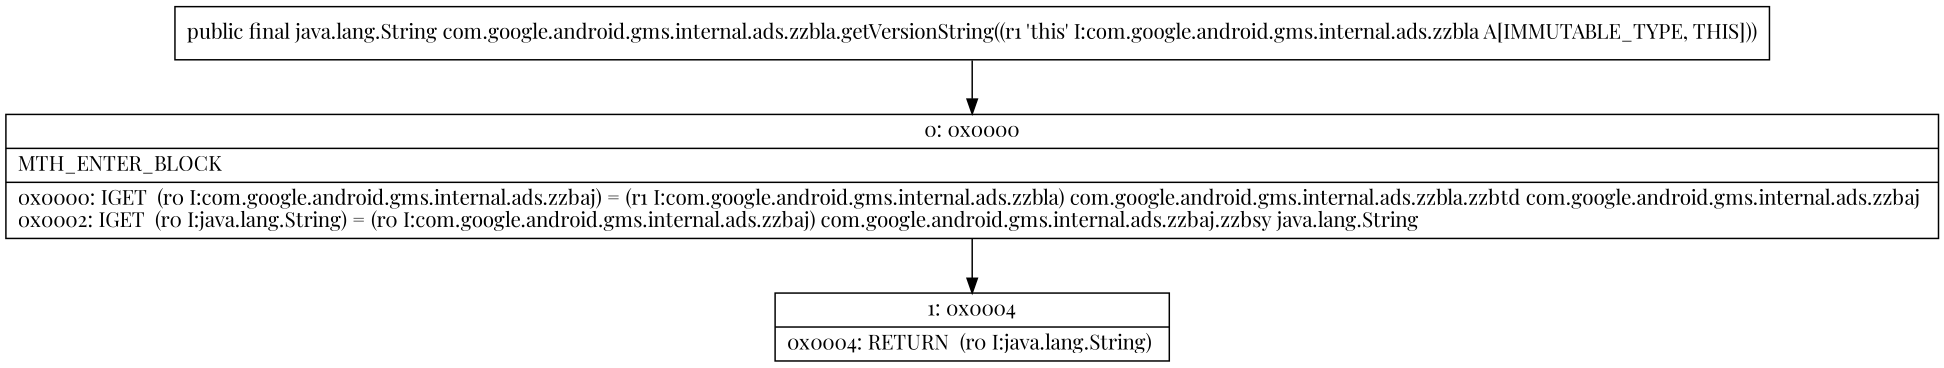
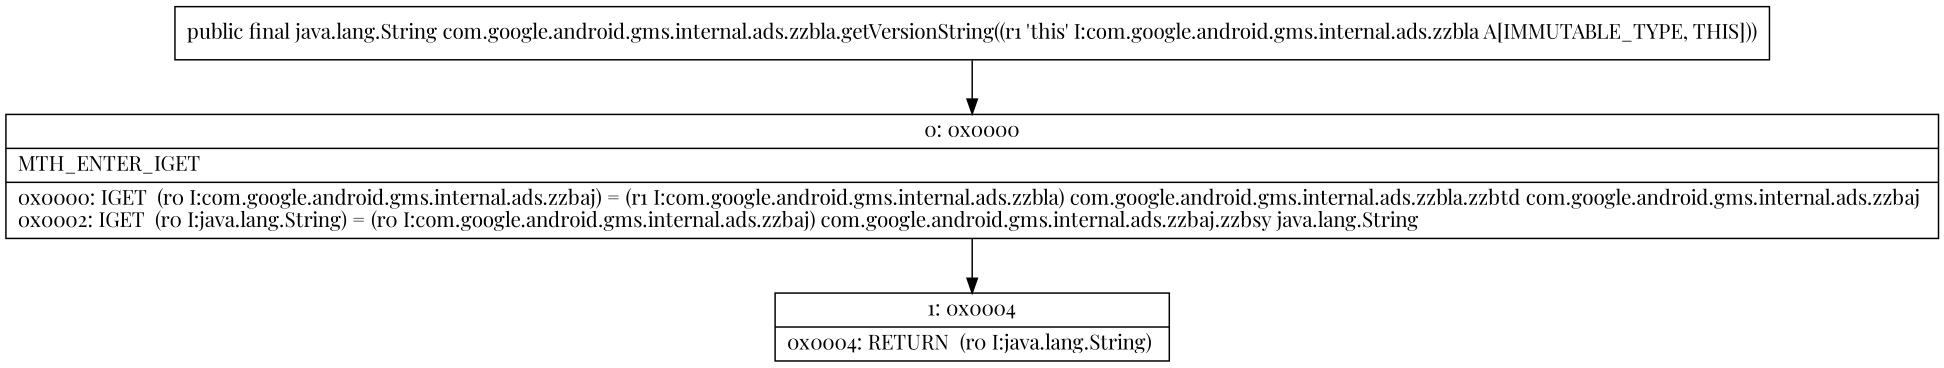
(120, 165) -> (109, 165)
